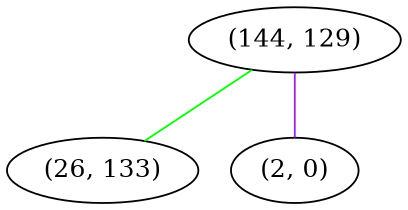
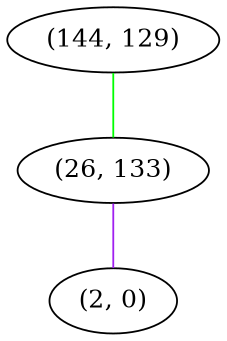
(295, 105) -> (113, 236)
